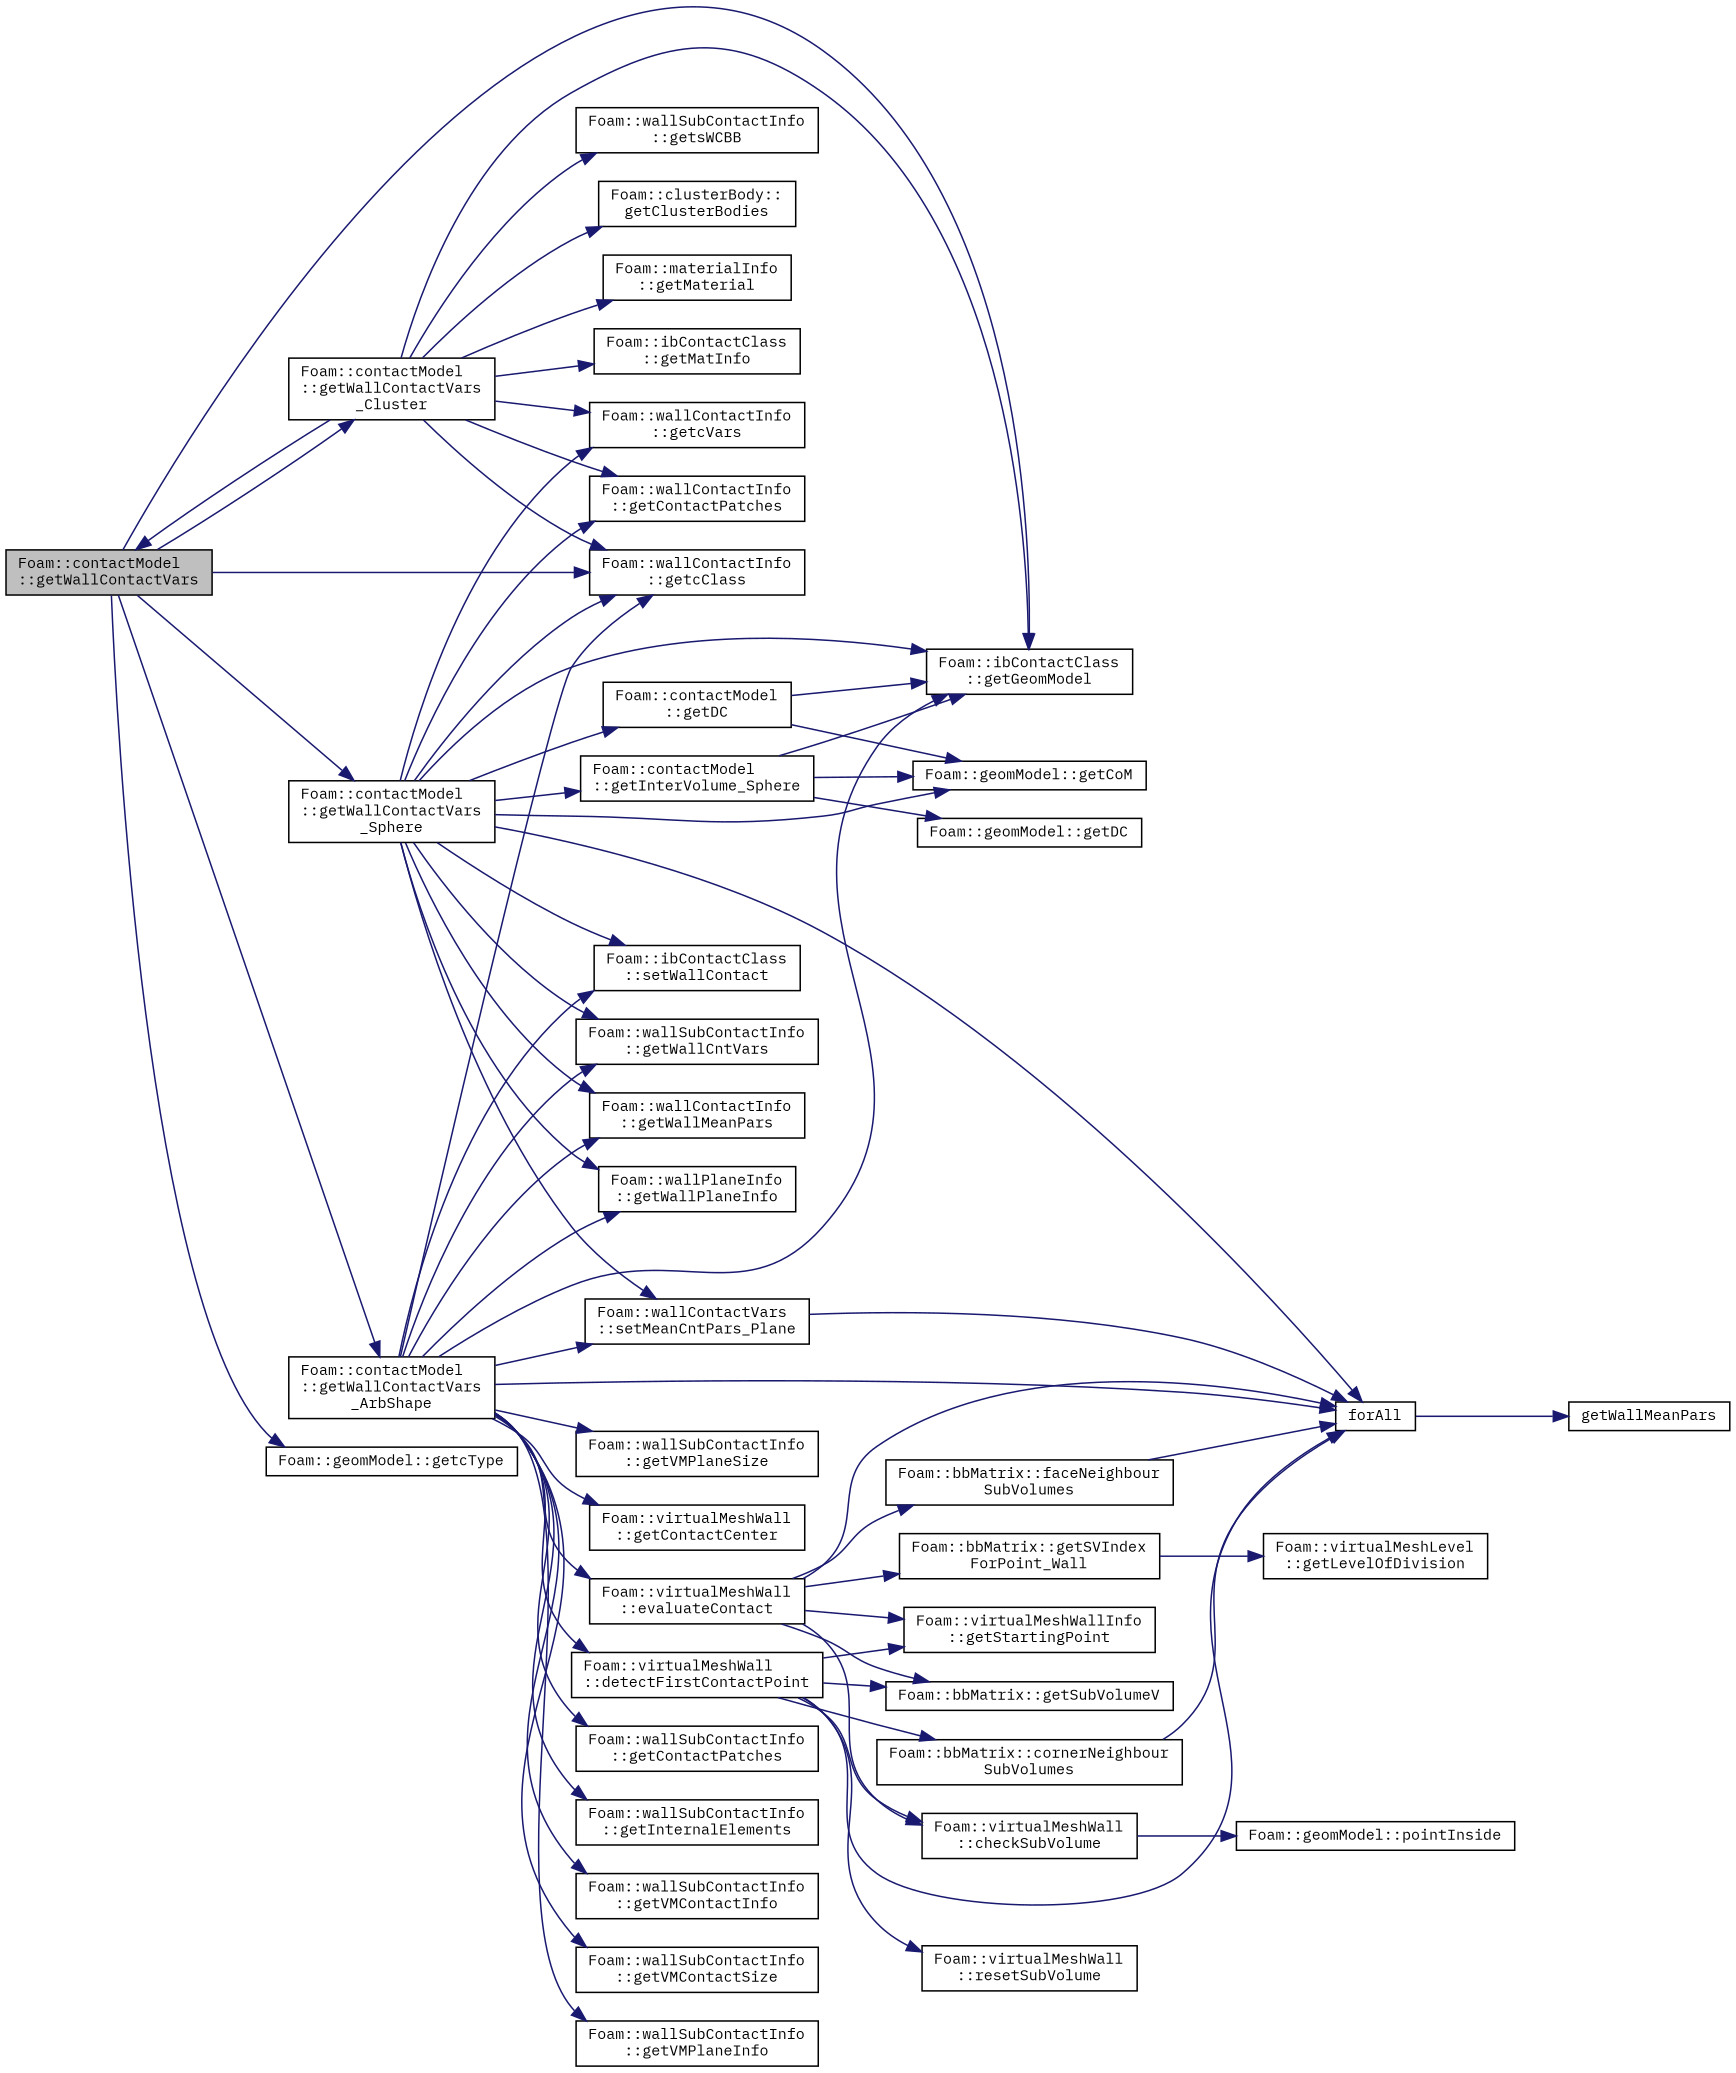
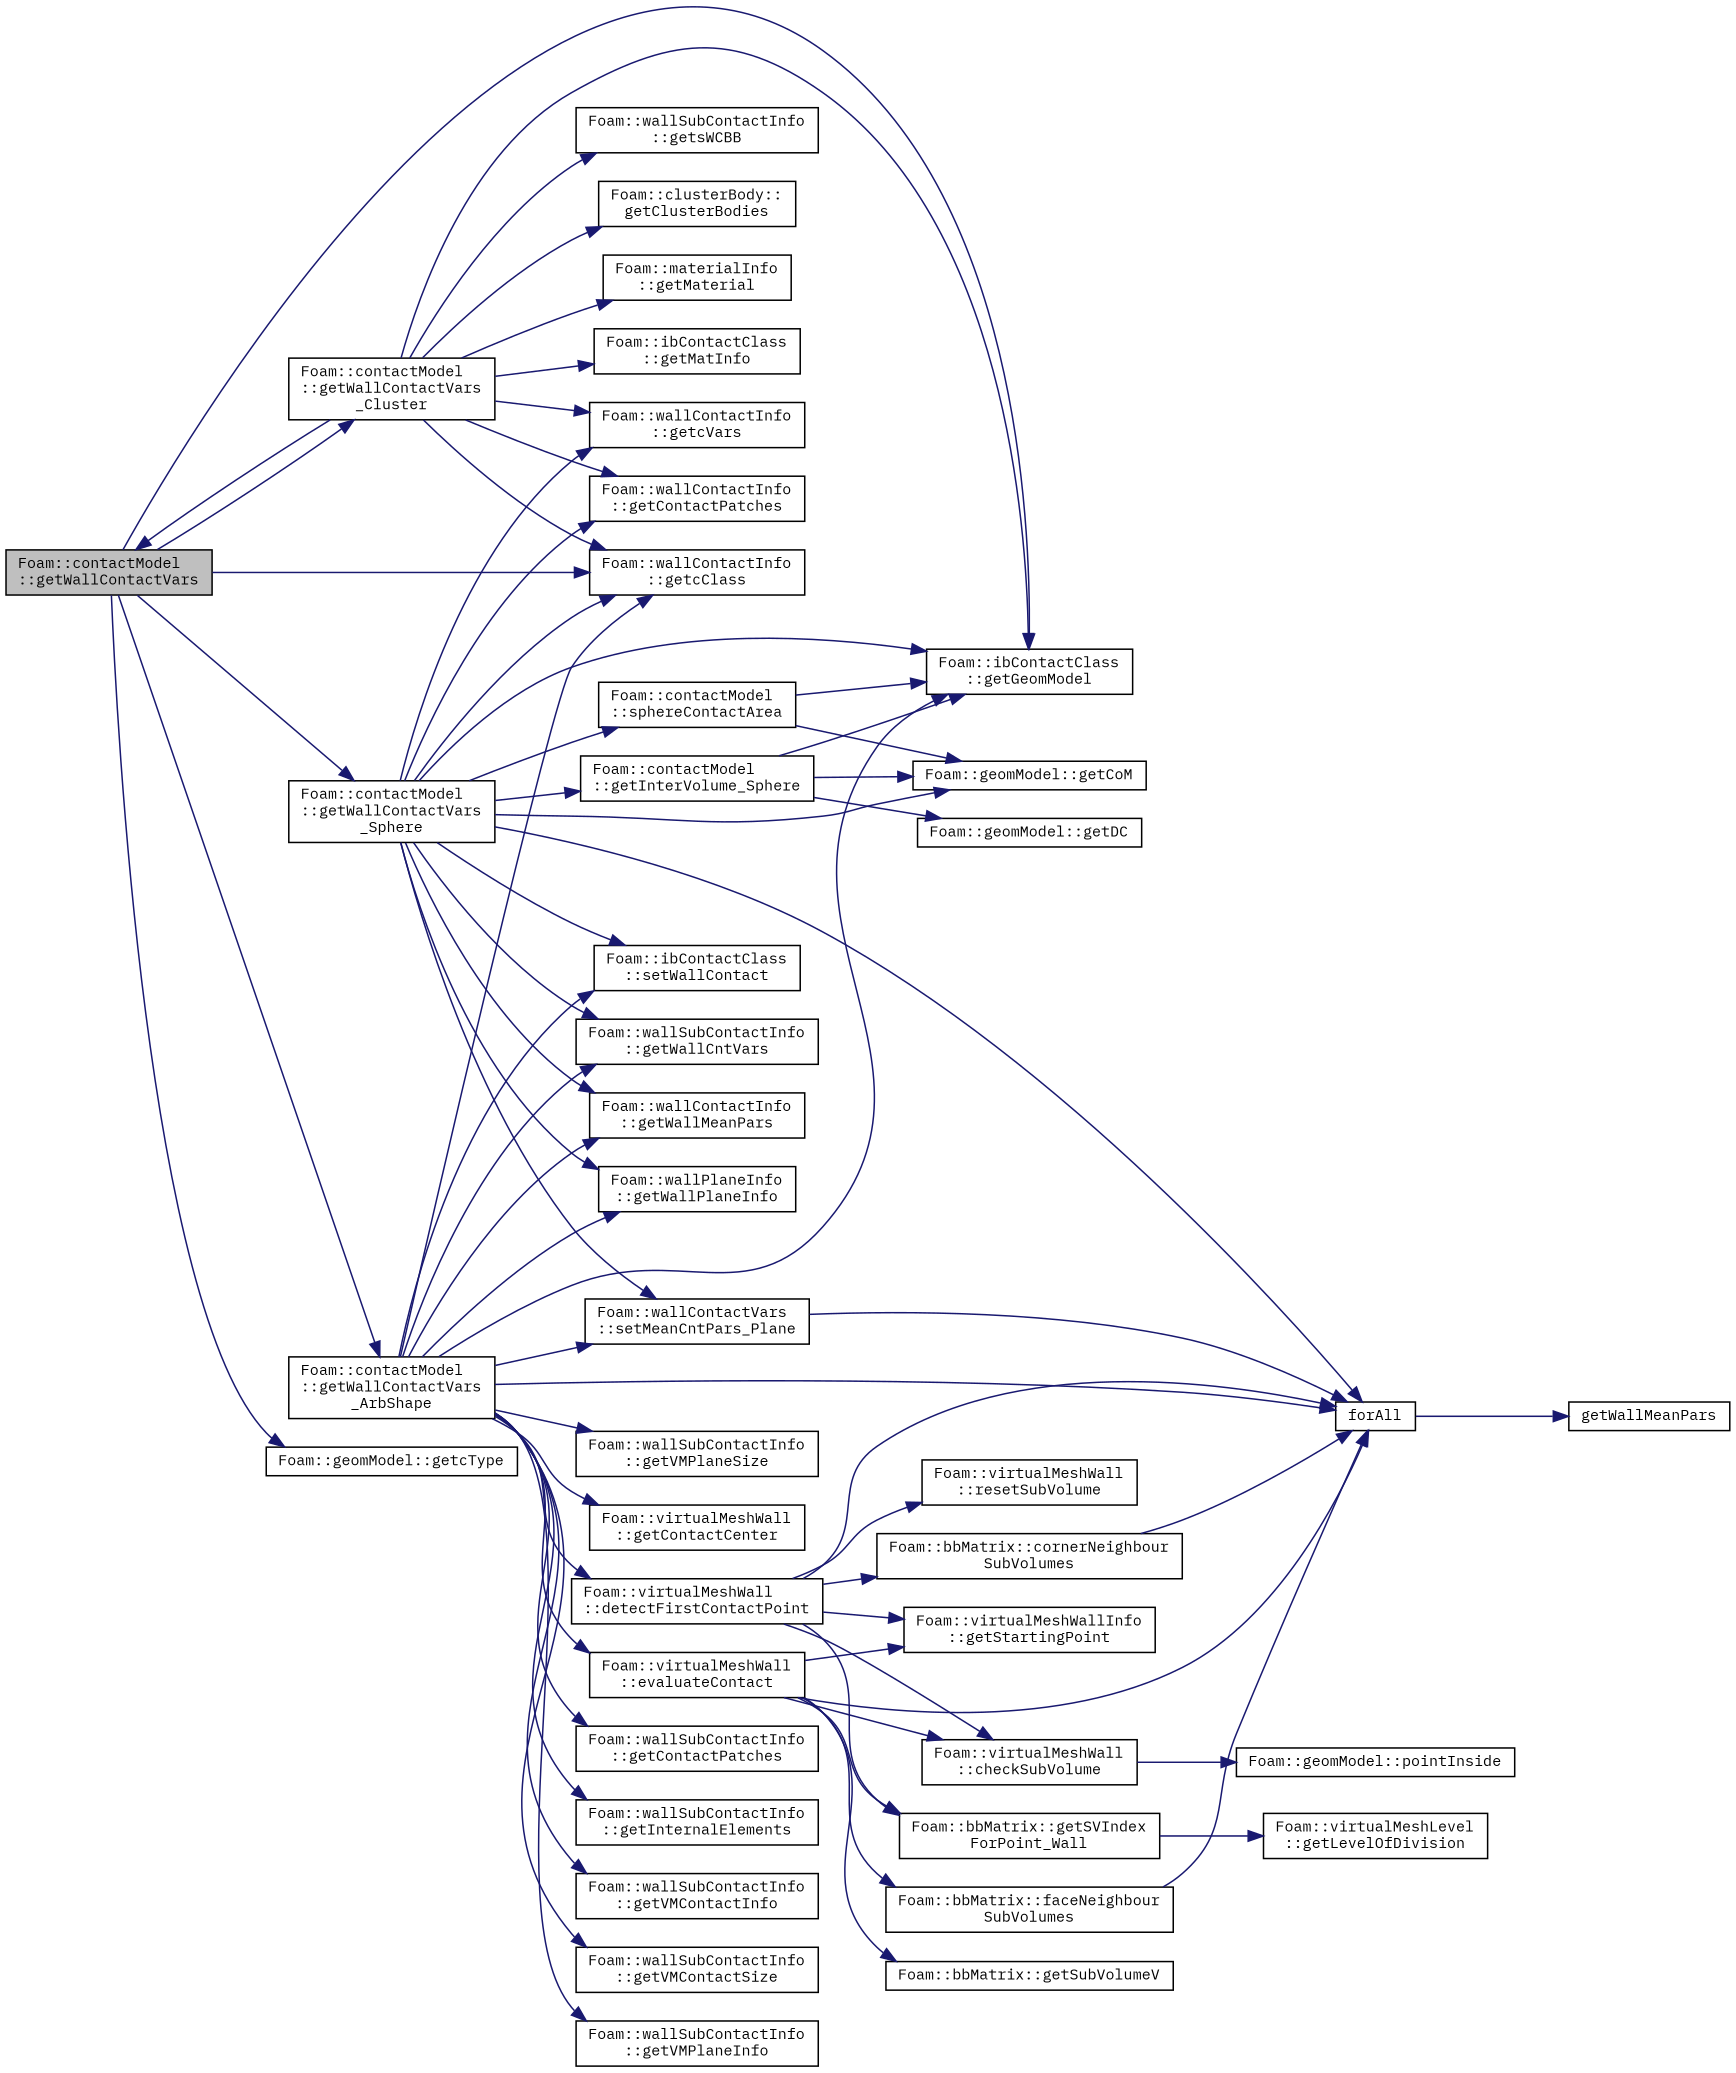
(697, 705) -> (697, 705)
(837, 1684) -> (849, 1729)
